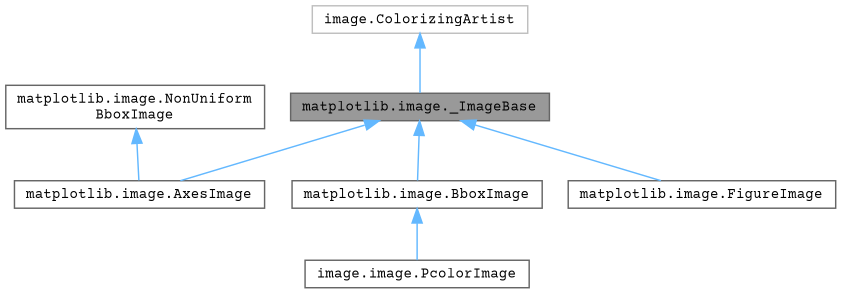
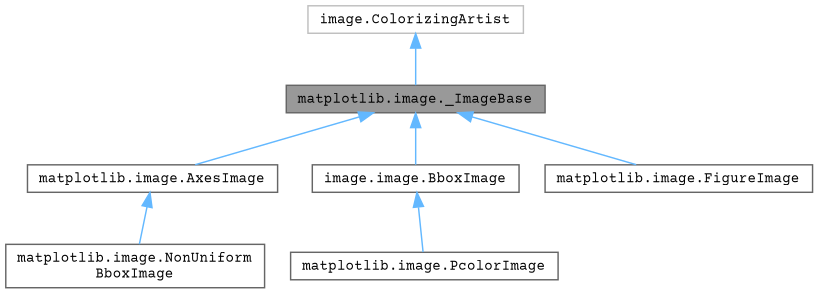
(138, 162) -> (143, 226)
(417, 194) -> (416, 179)
(417, 274) -> (424, 266)
